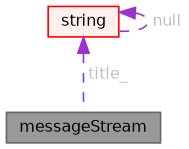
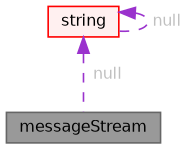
(106, 75) -> (106, 75)
